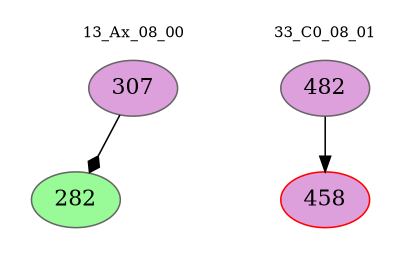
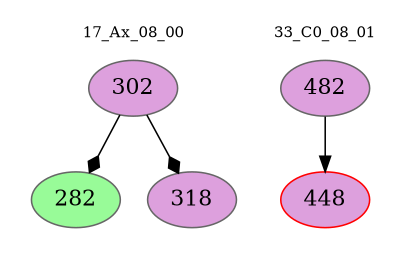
(134, 33) -> (134, 33)
(133, 88) -> (133, 88)
none -> (192, 200)
(325, 200) -> (325, 200)
